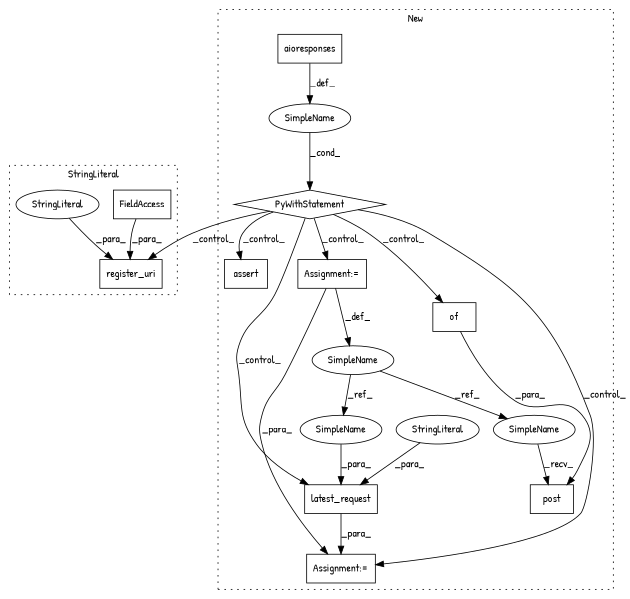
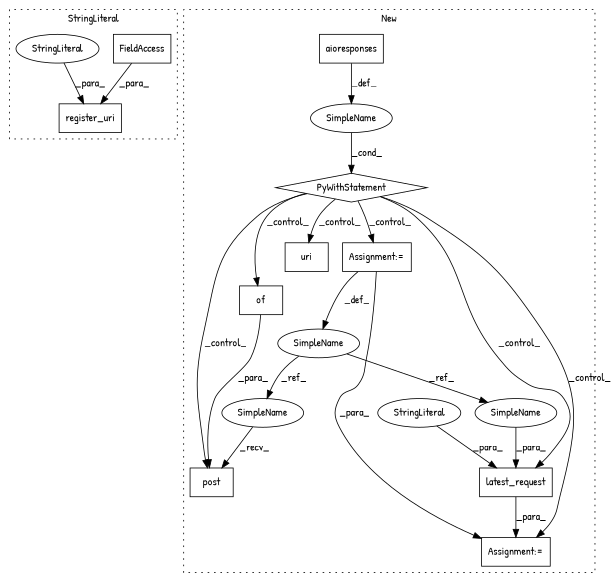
(210, 227) -> (210, 304)
(246, 274) -> (307, 257)
